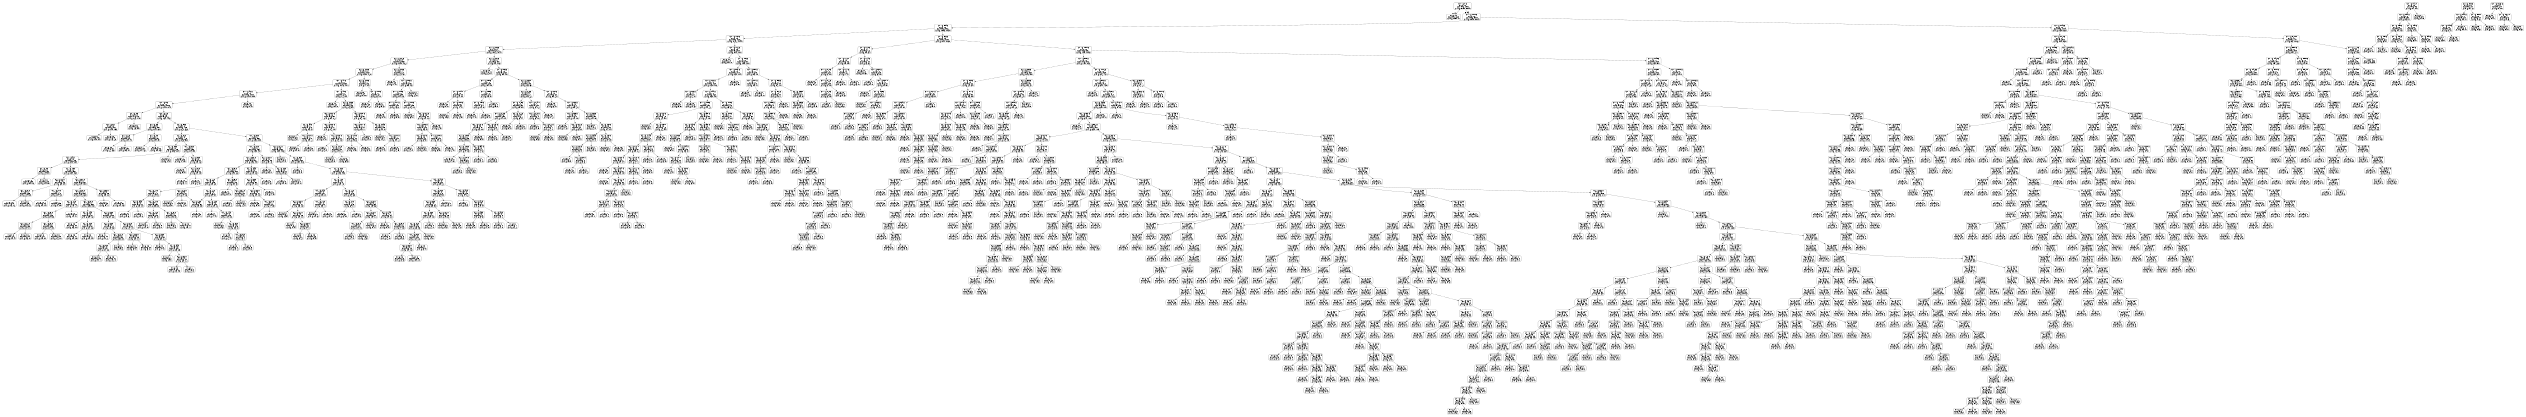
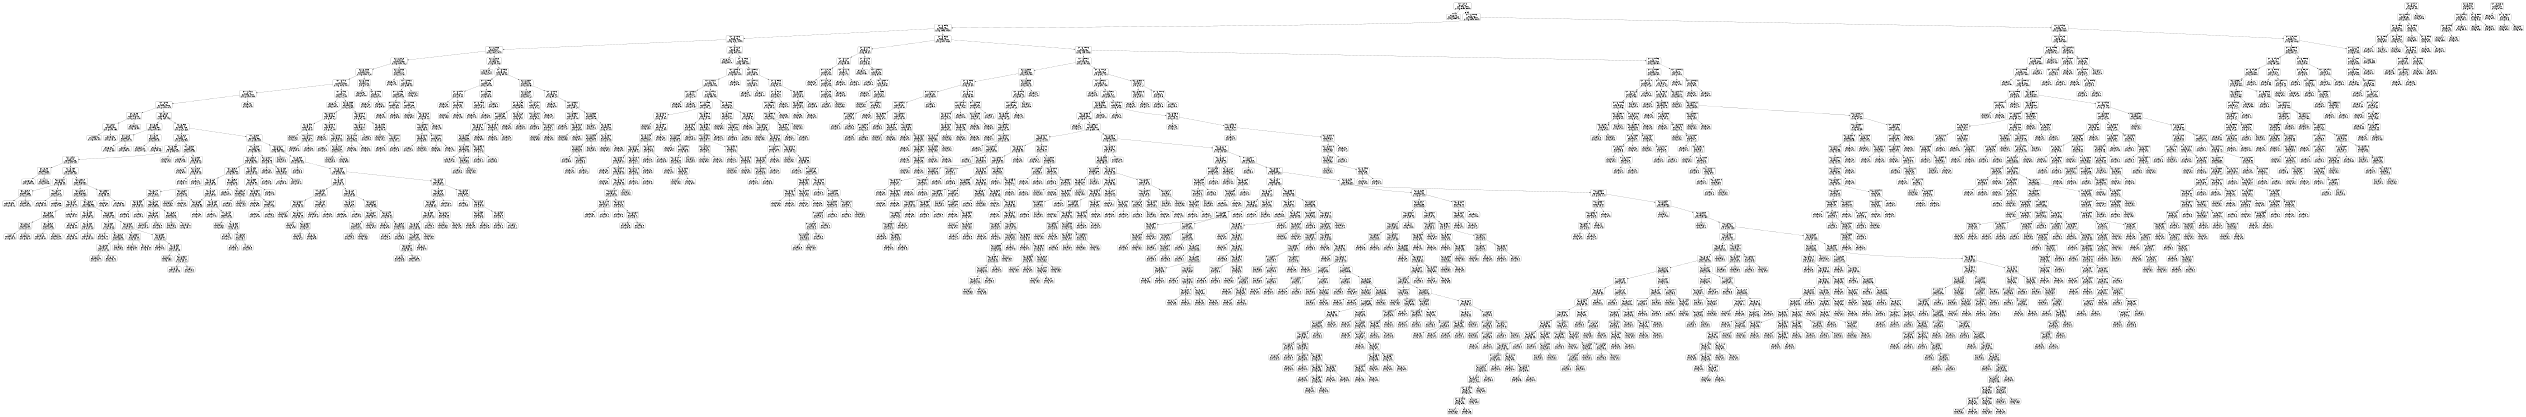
(1487, 329) -> (1488, 330)
